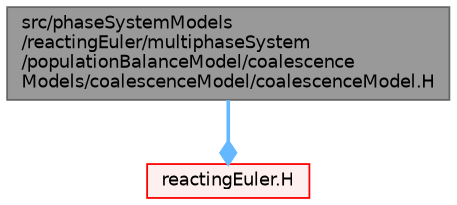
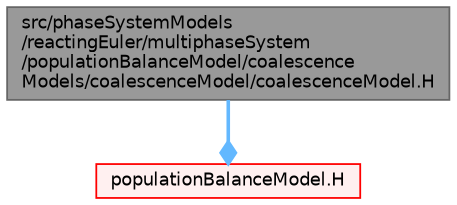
(228, 181) -> (228, 181)
